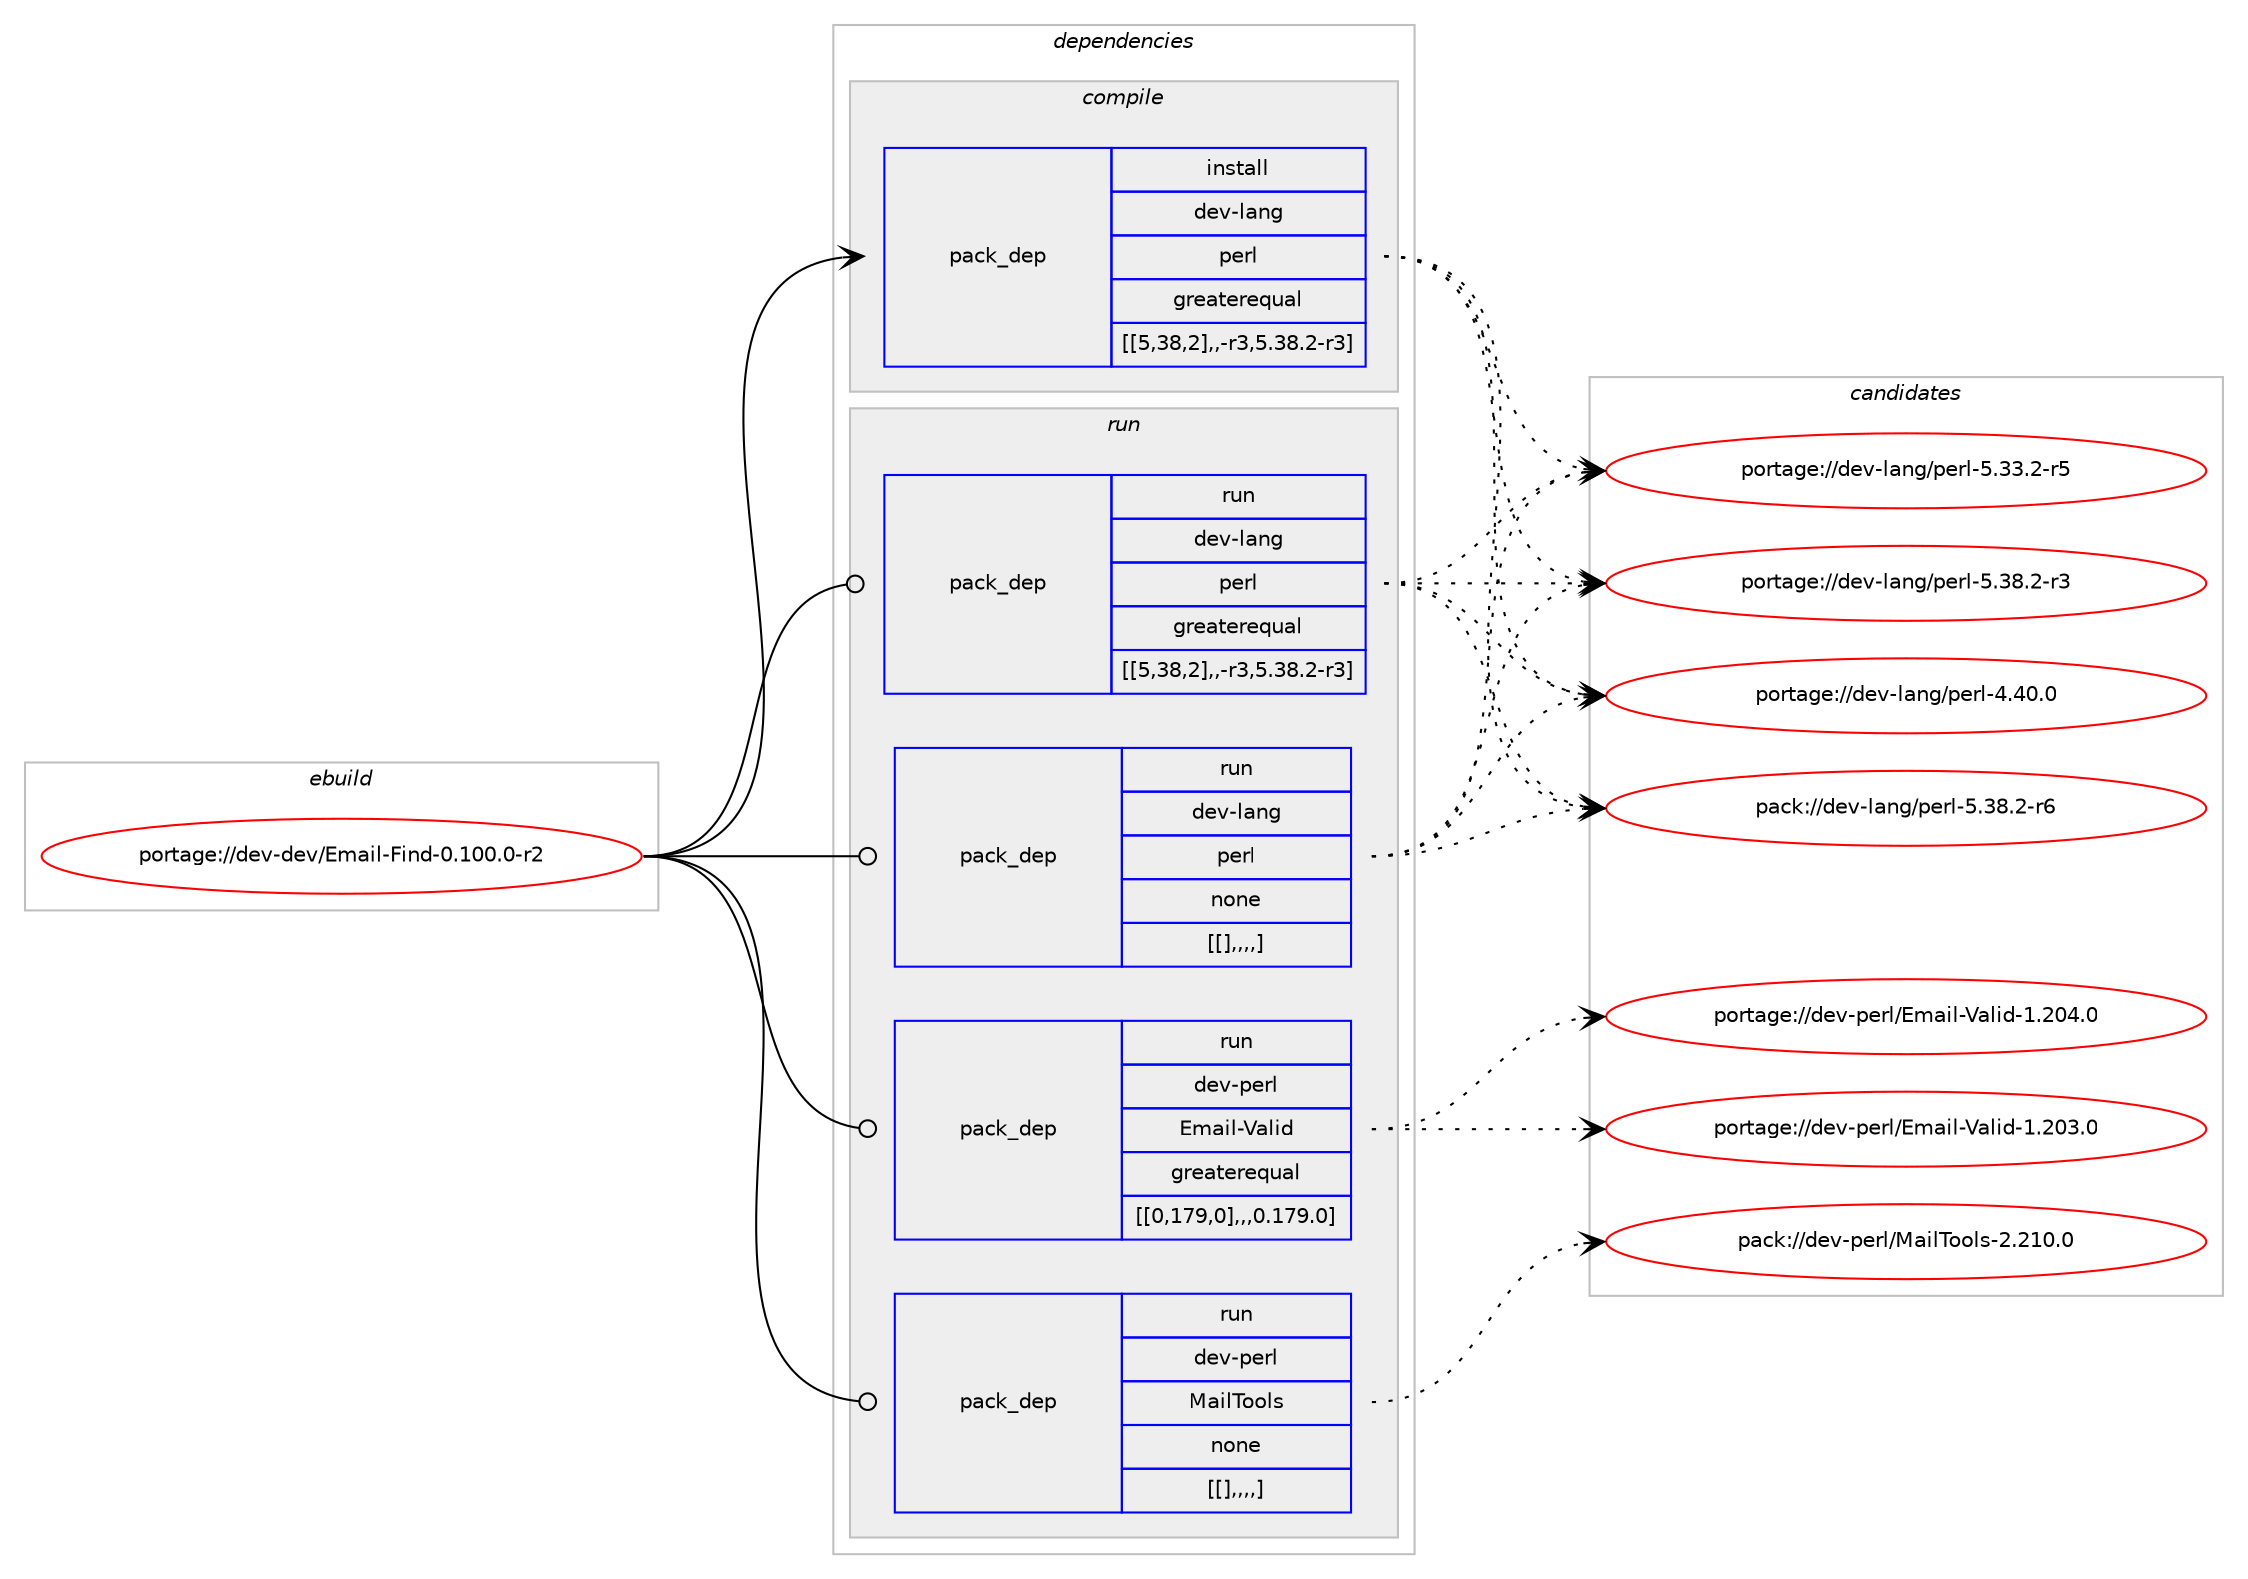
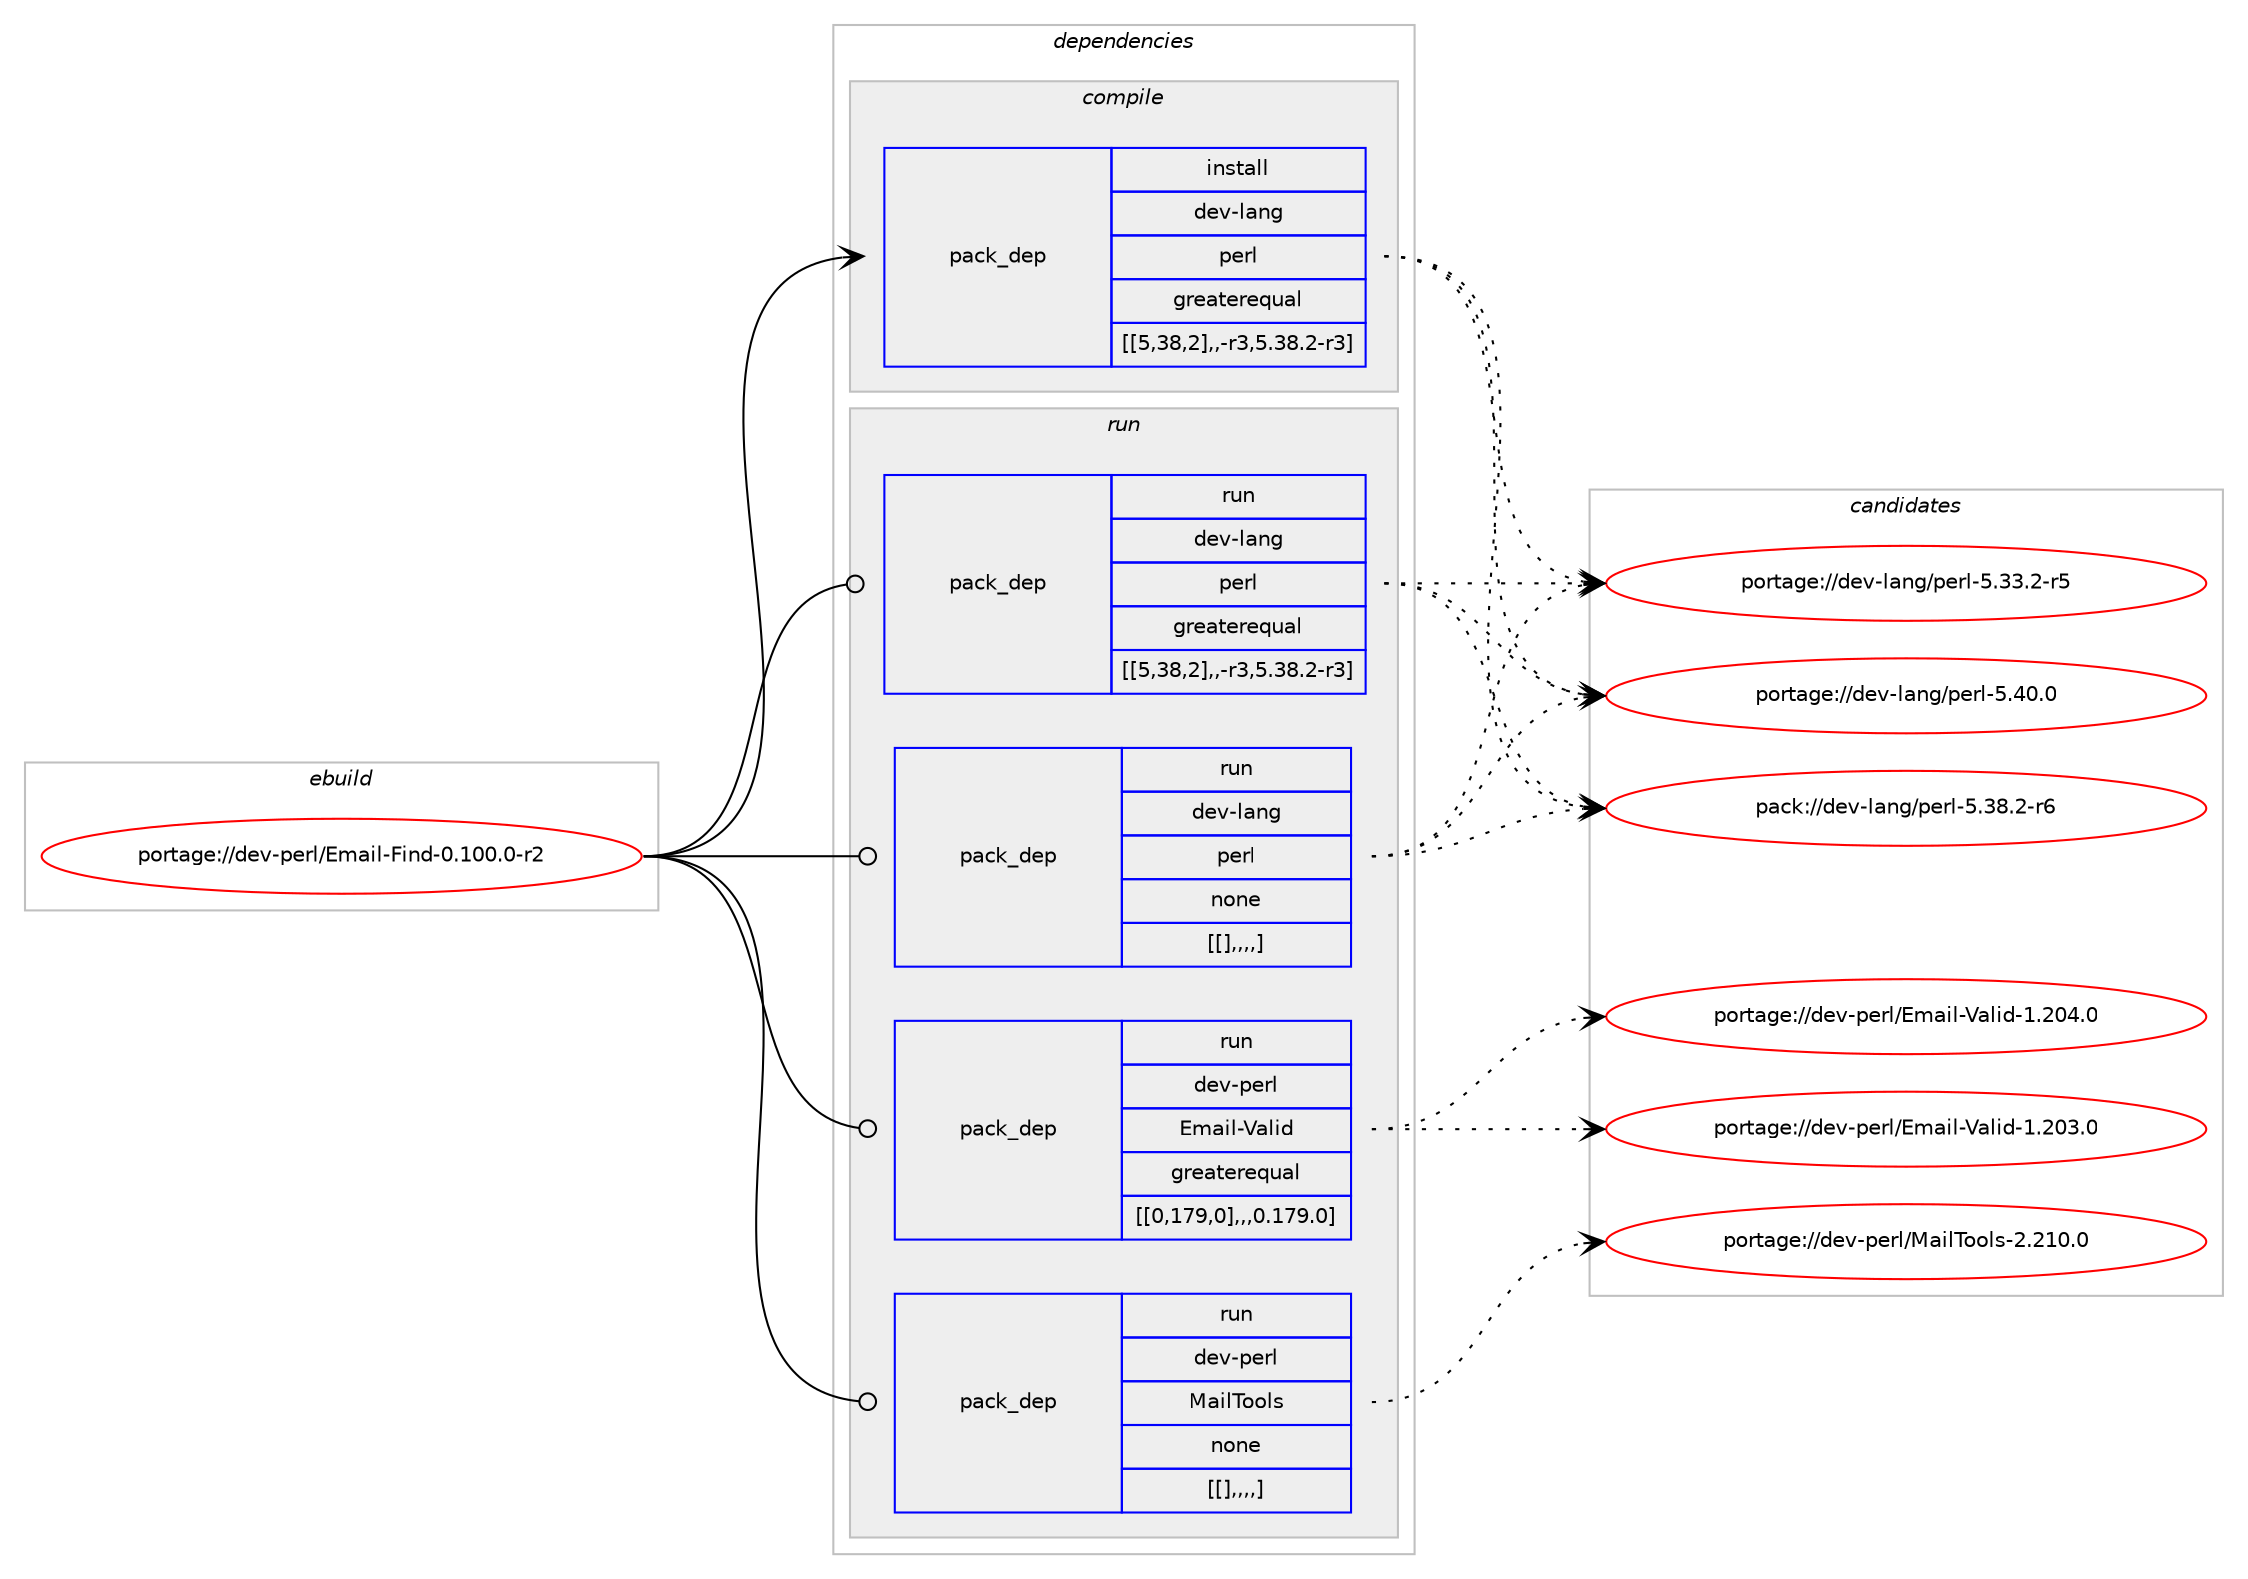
(1906, 583) -> none
(1906, 696) -> (1906, 696)
(342, 856) -> (342, 856)
(1906, 1242) -> (1906, 1242)
